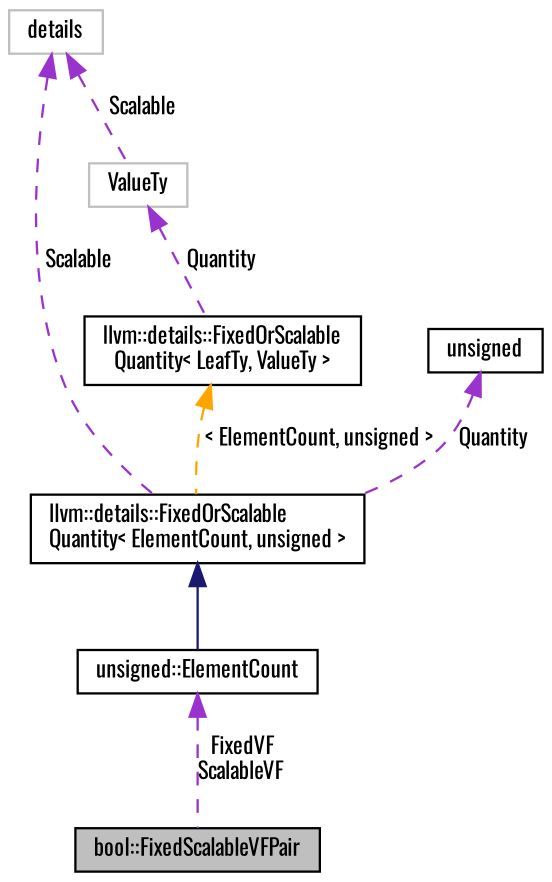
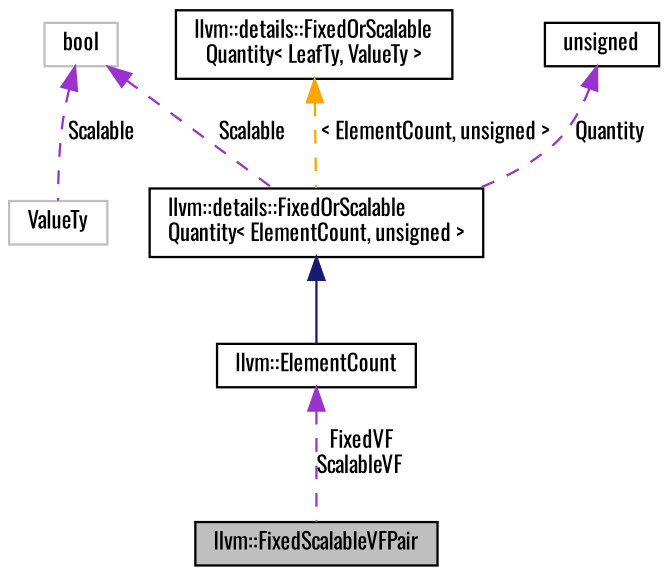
(56, 32) -> (81, 45)
(183, 272) -> none
(198, 672) -> (316, 366)
(198, 850) -> (316, 544)
